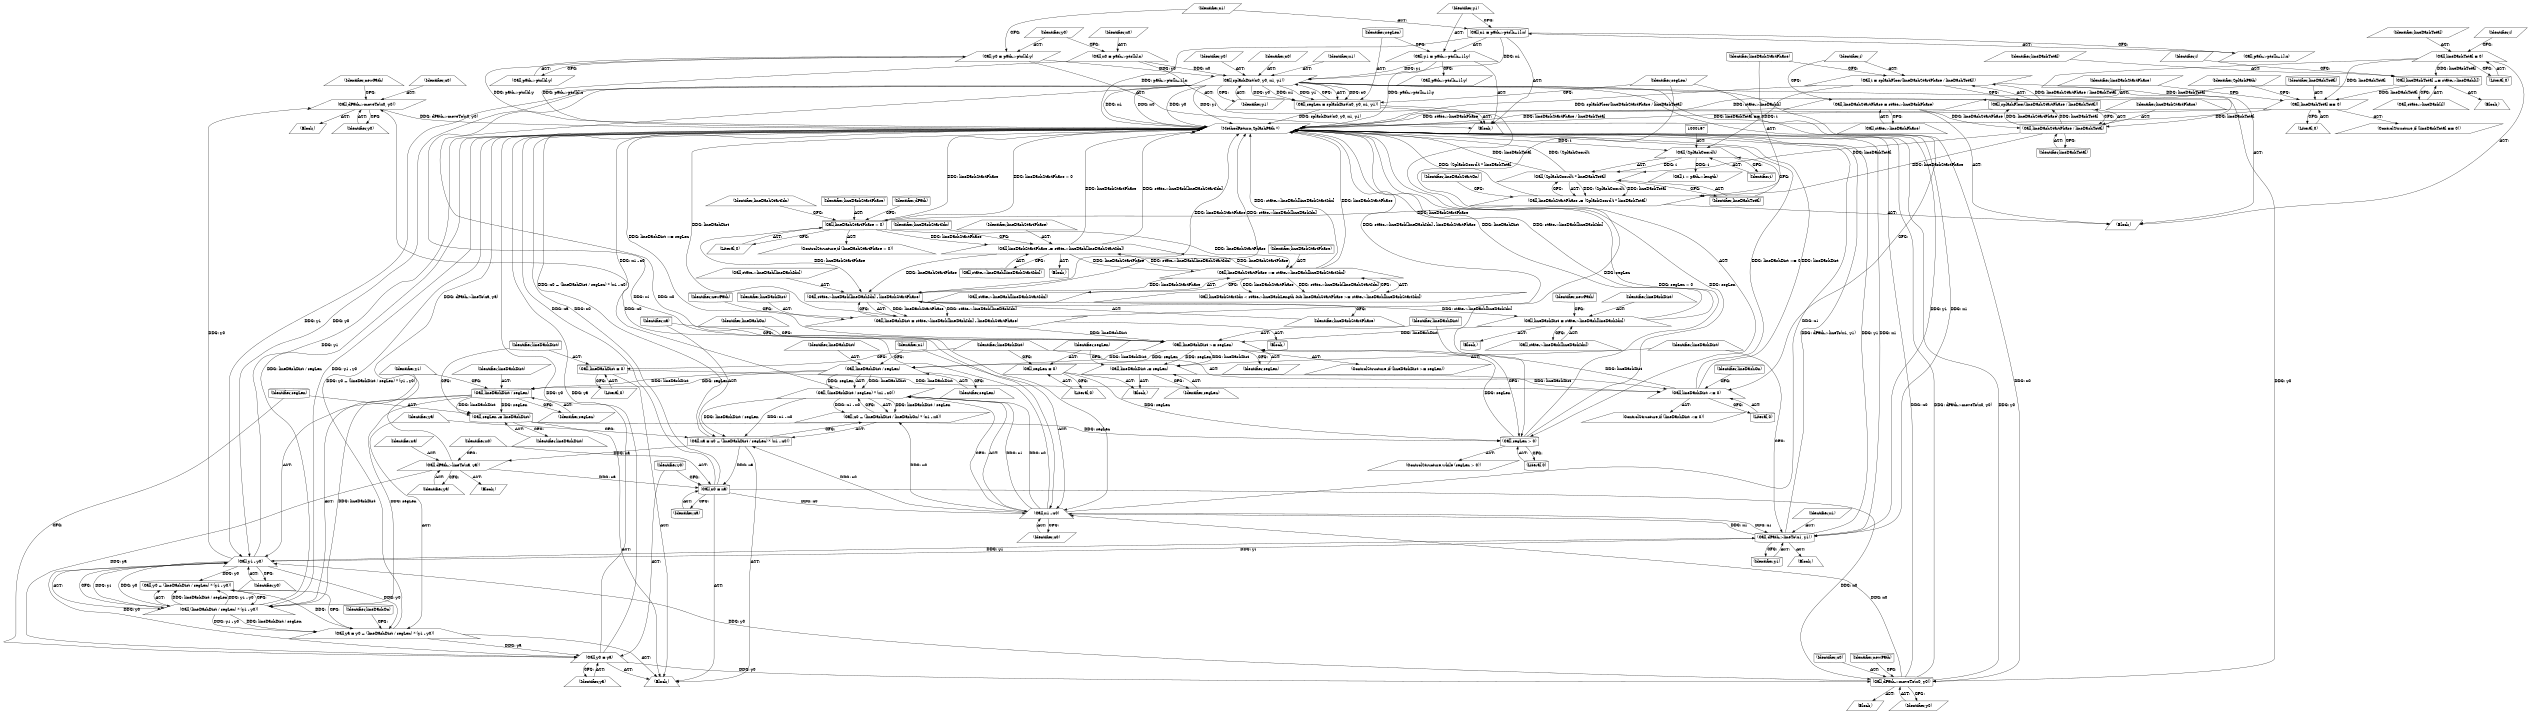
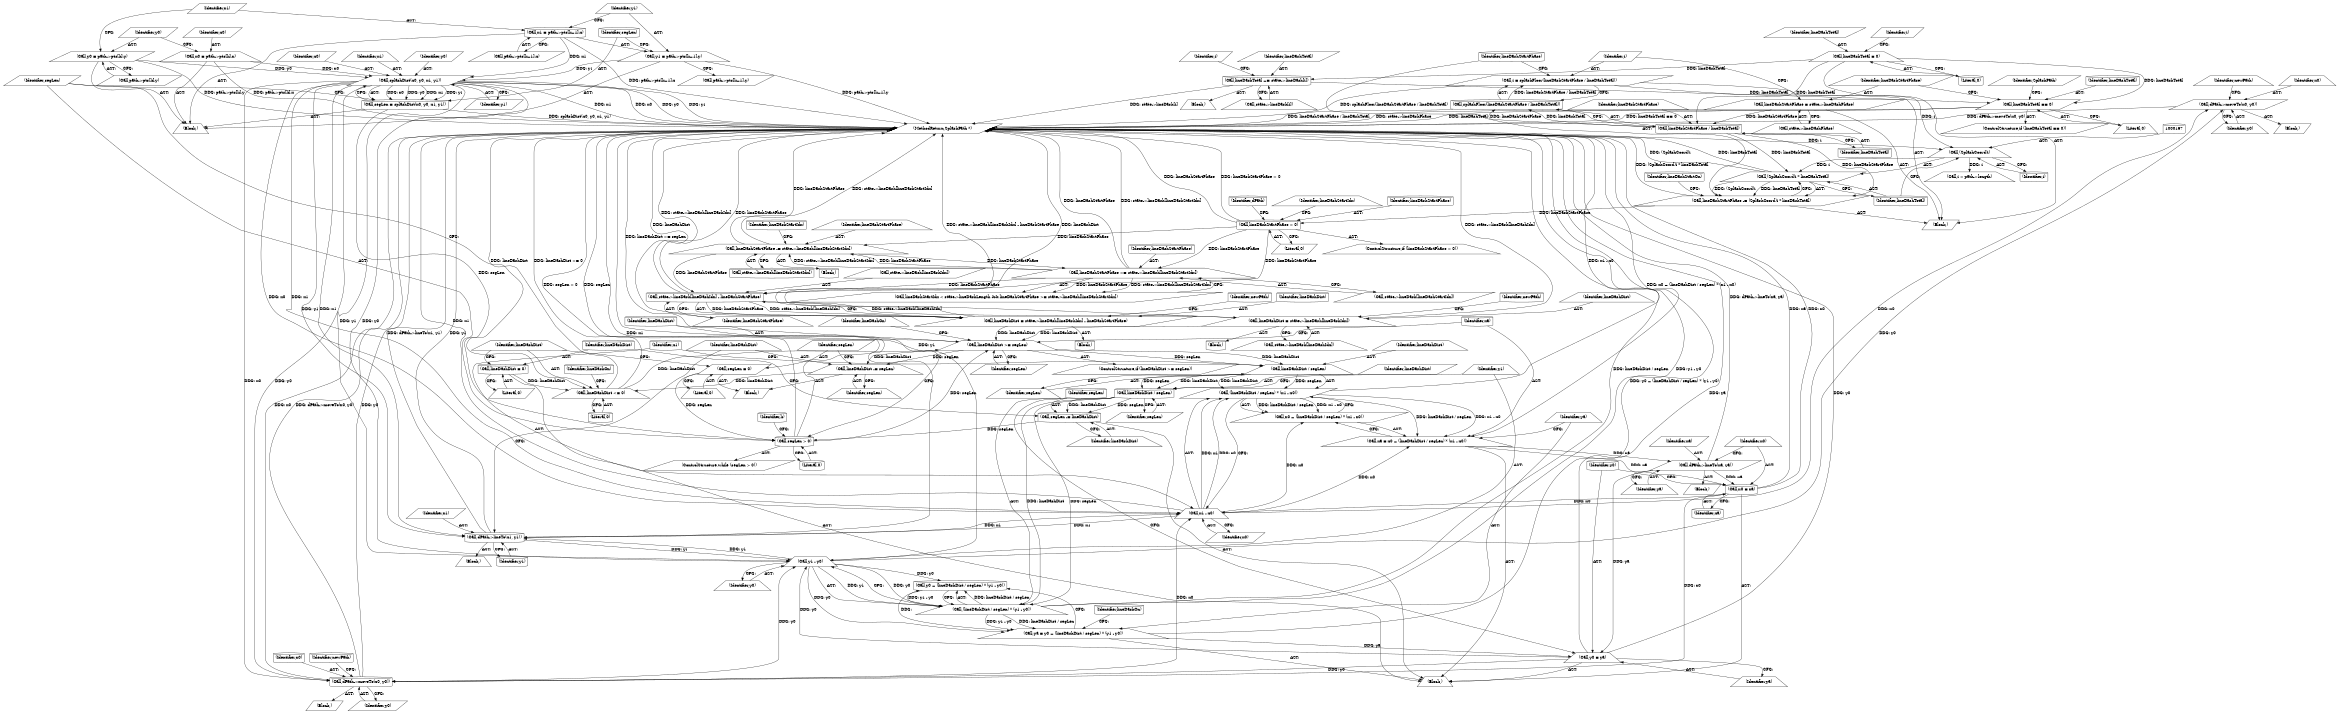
(684, 136) -> (1598, 140)
(1695, 177) -> (1970, 177)
none -> (772, 417)
(892, 417) -> (1319, 417)
(1663, 417) -> none
(740, 441) -> (1417, 441)
